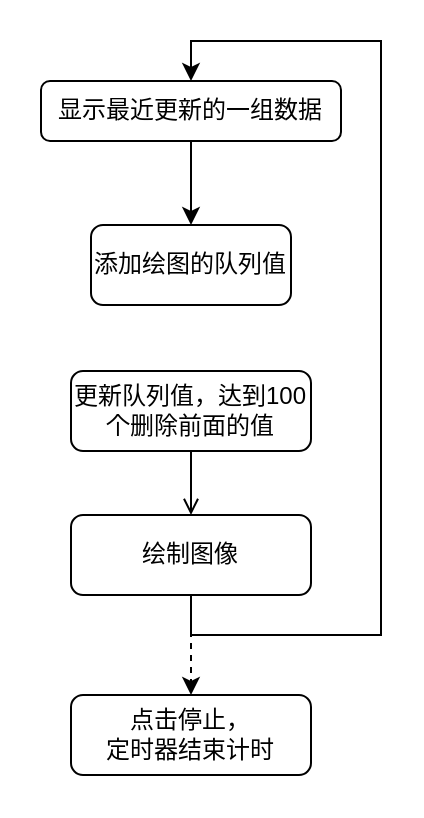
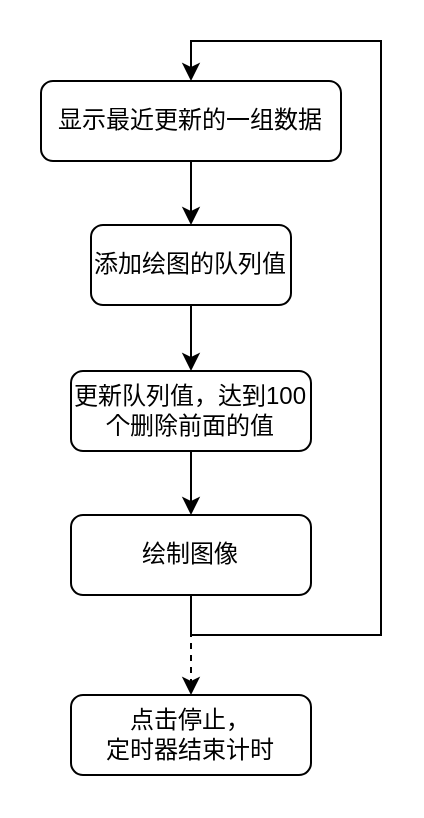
(191, 111) -> (191, 121)
none -> (191, 331)
(191, 503) -> (191, 500)
